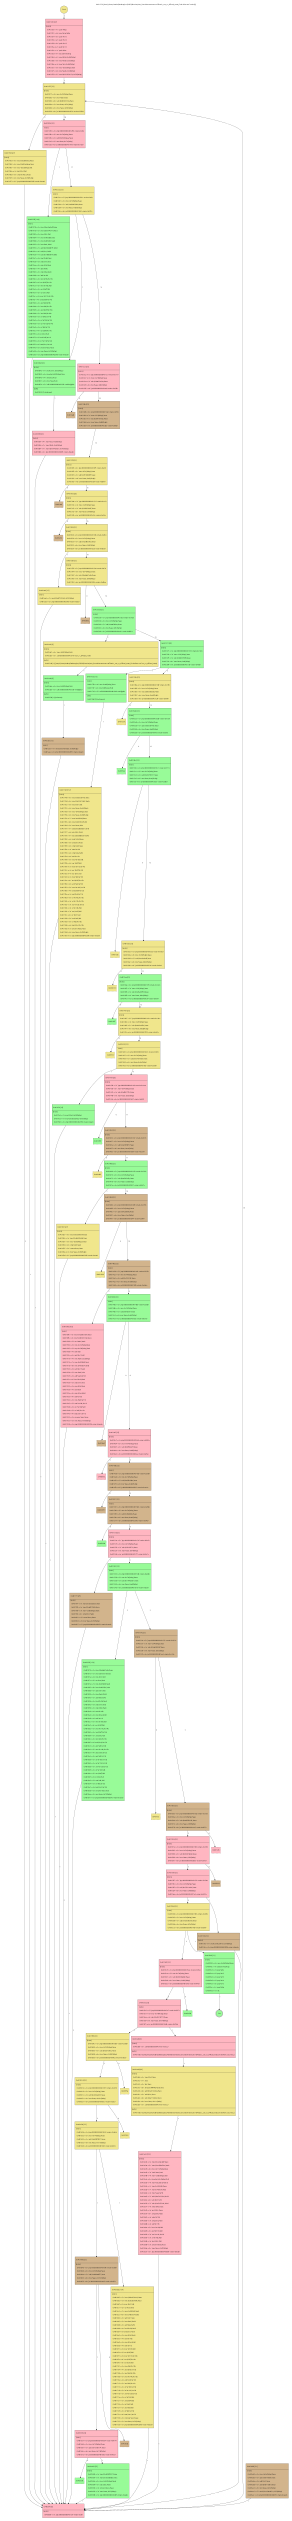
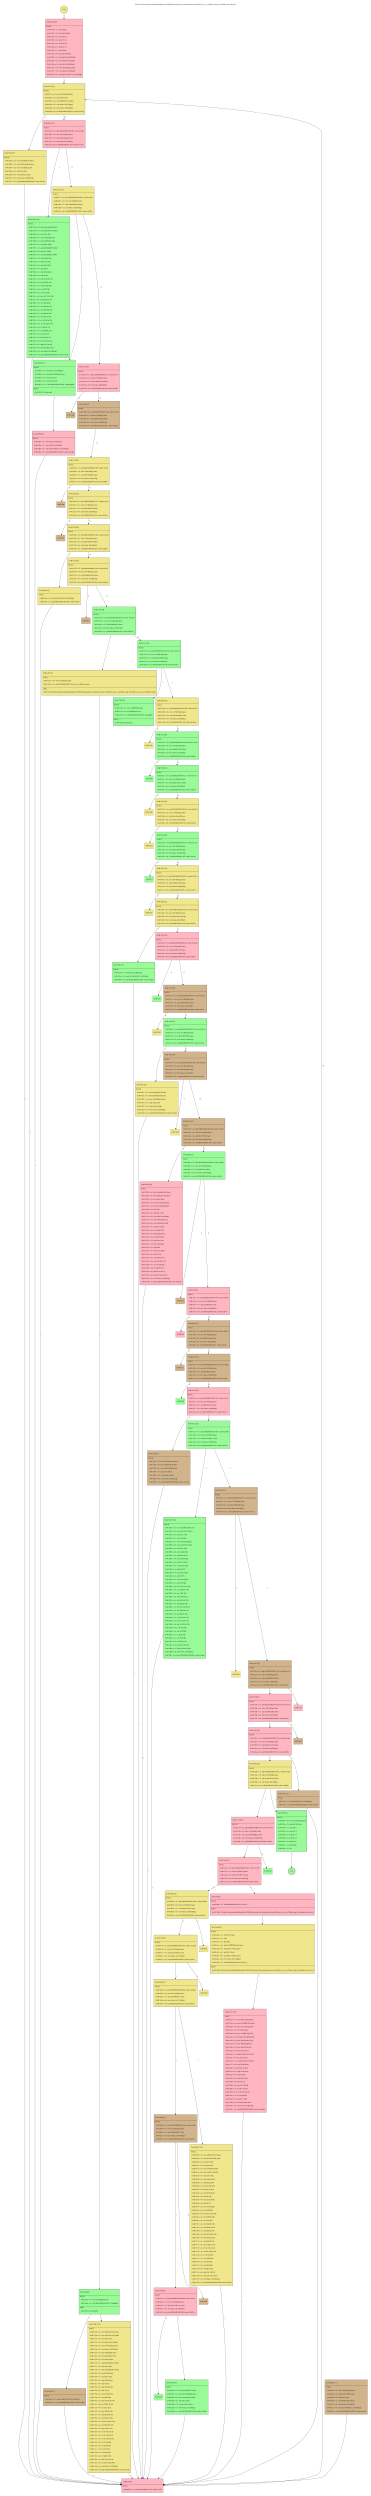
(98, 744) -> (101, 2317)
